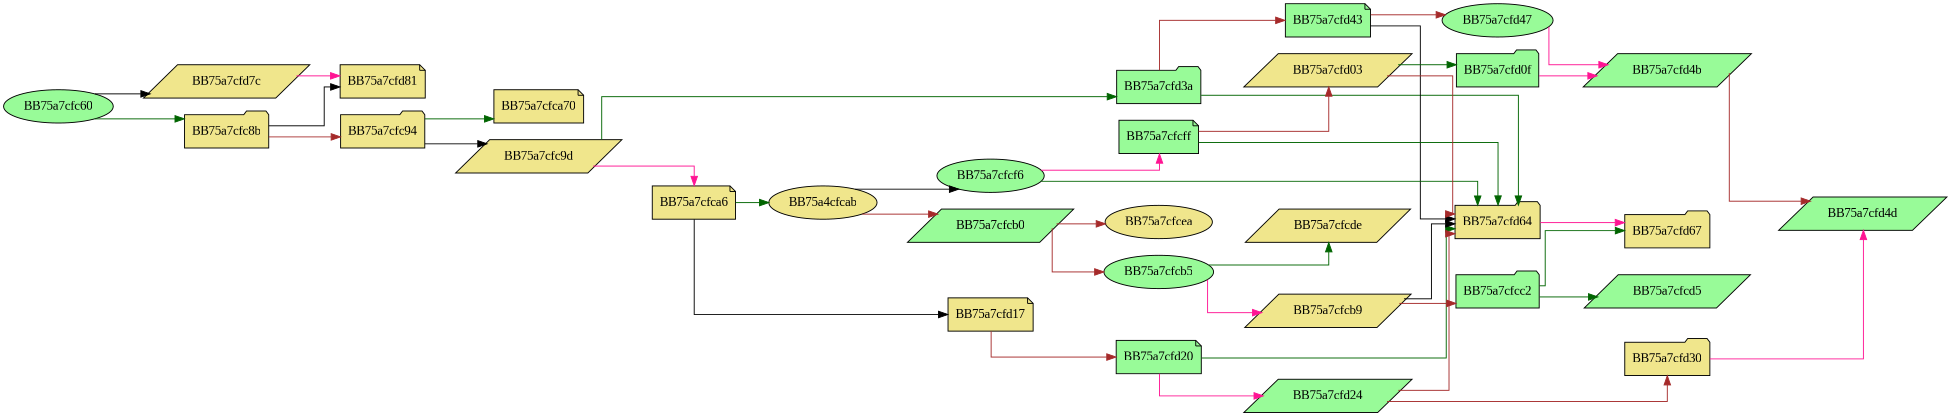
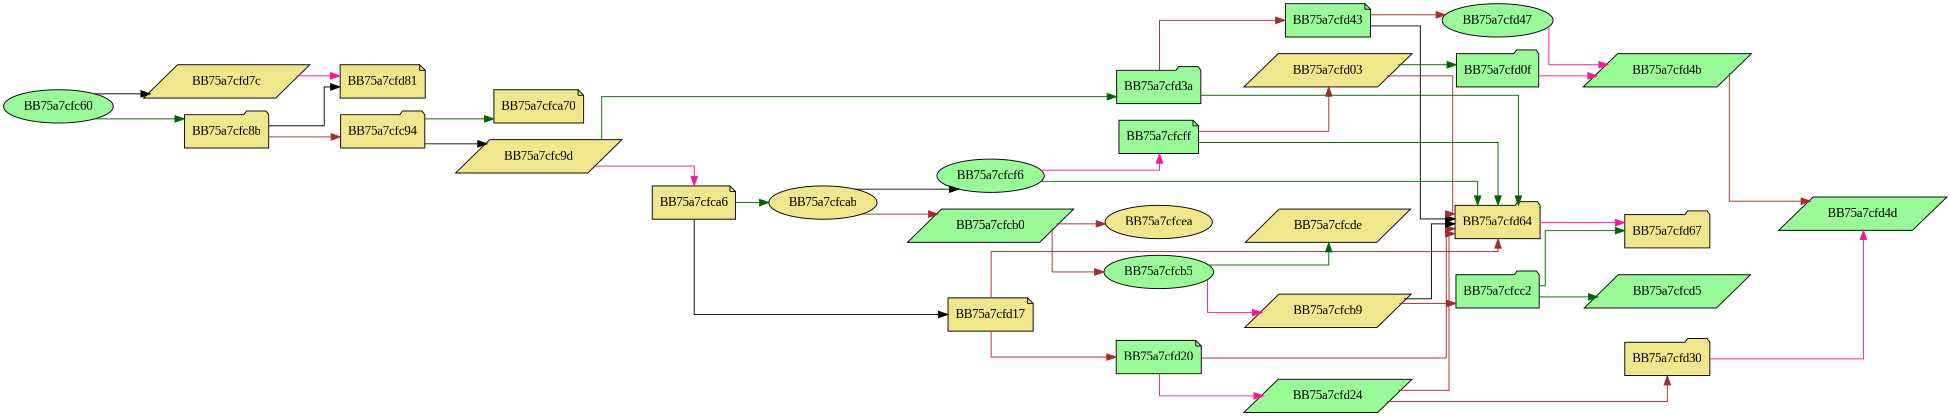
(823, 203) -> (823, 203)
none -> (1223, 252)
(1389, 358) -> (1389, 358)
